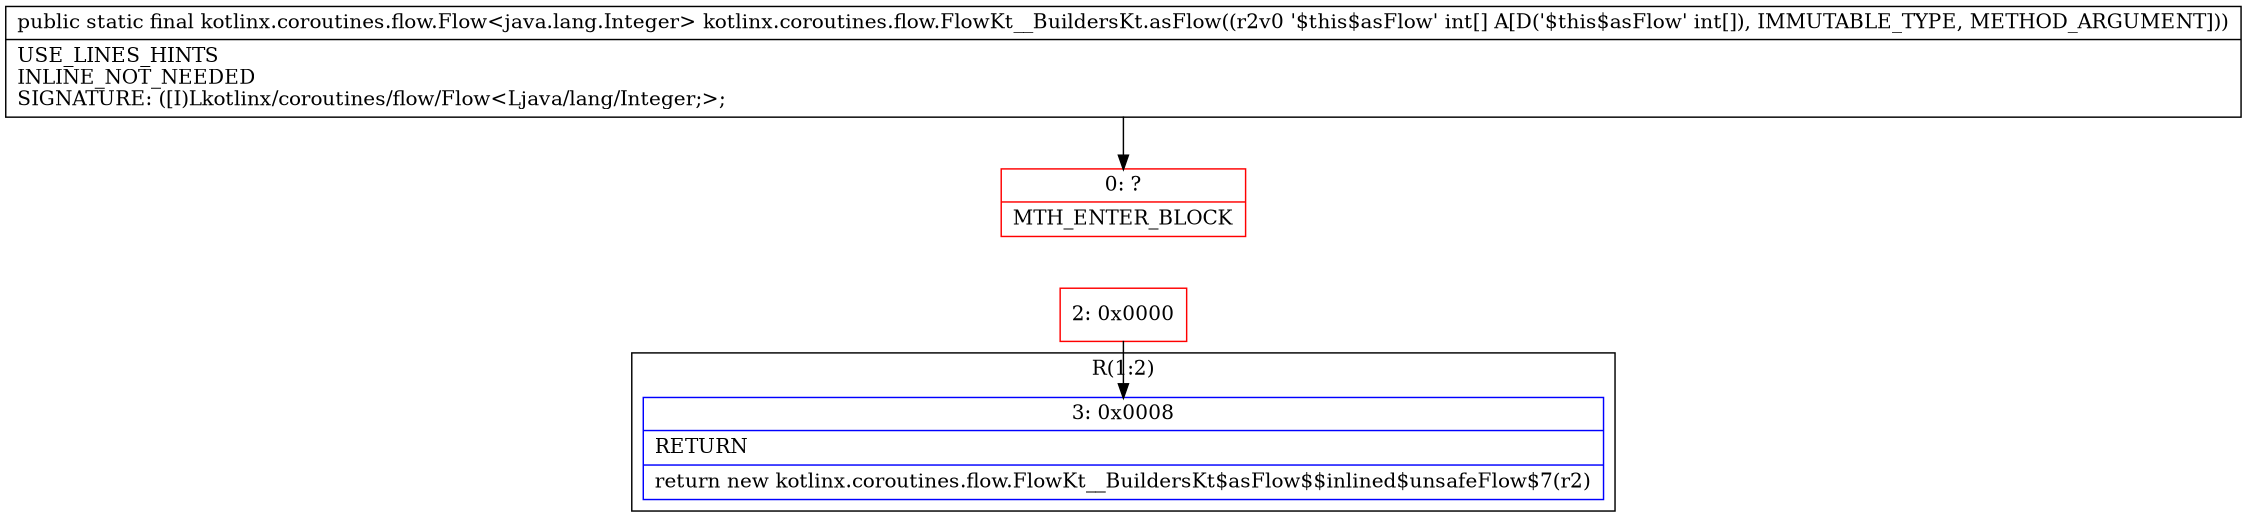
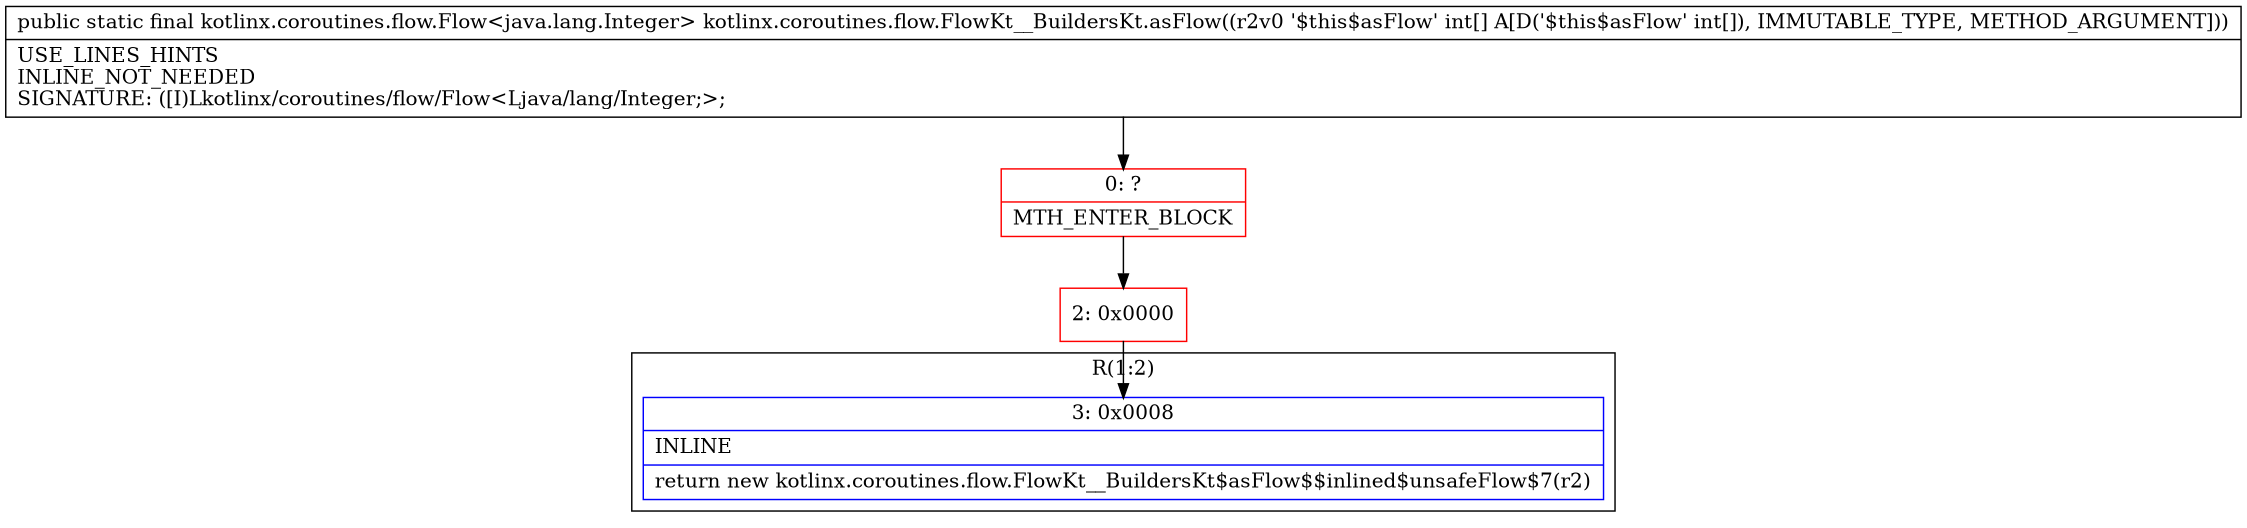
none -> (1123, 255)
(702, 447) -> (694, 447)
